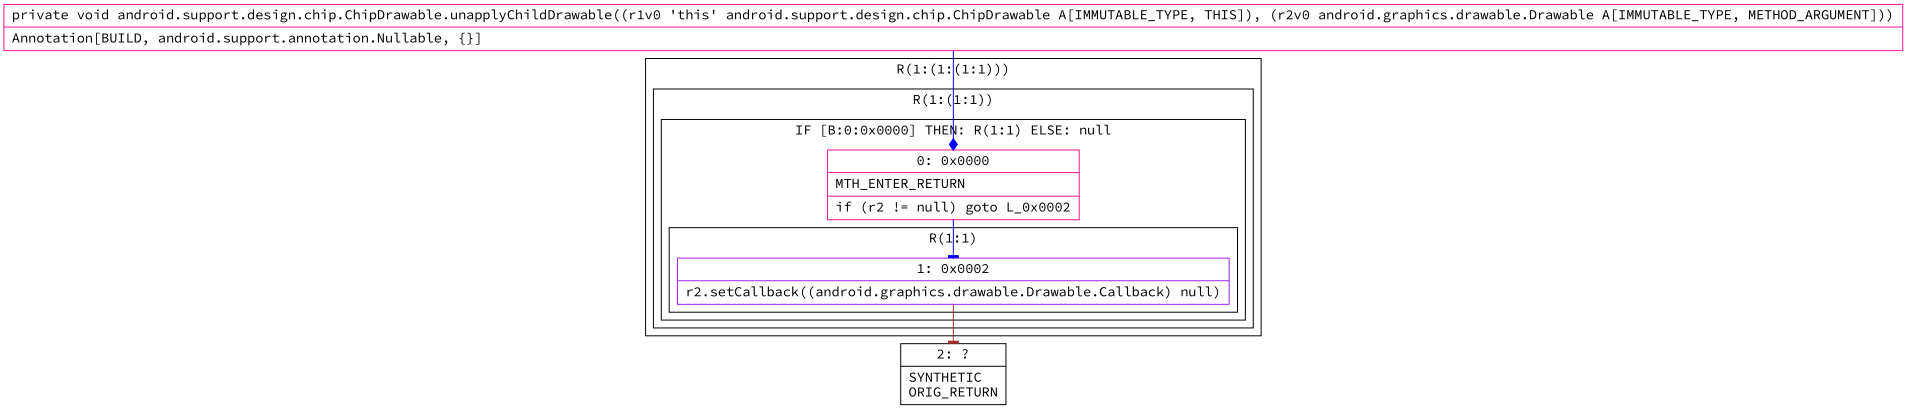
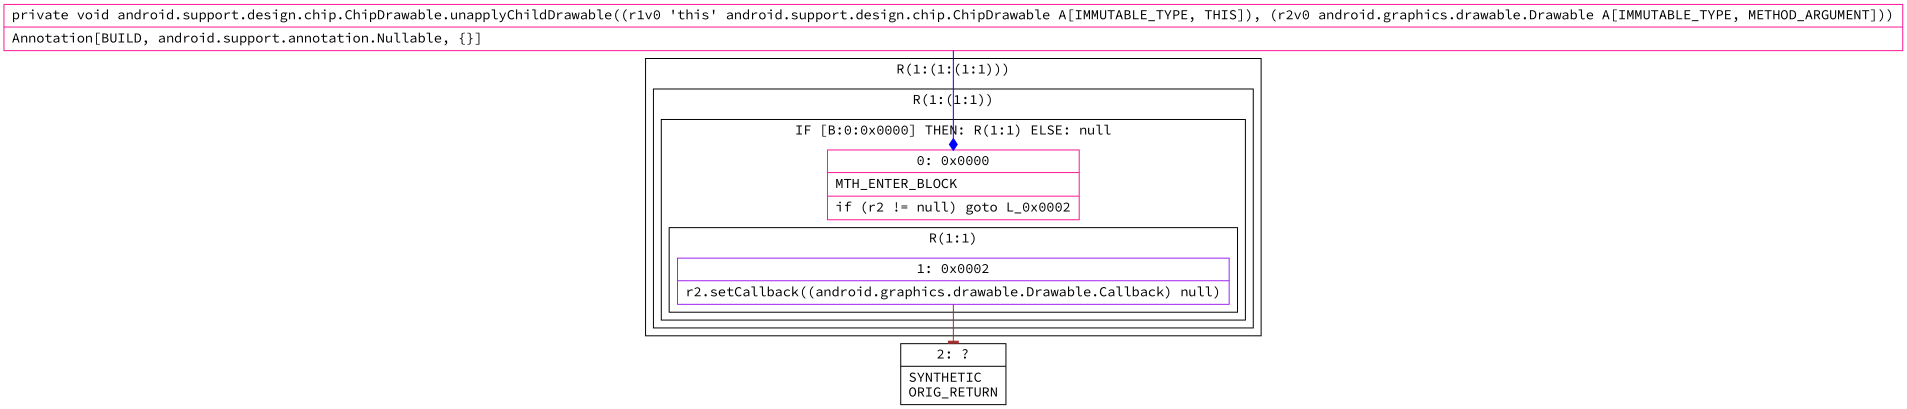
(901, 184) -> (896, 184)
(953, 236) -> none
